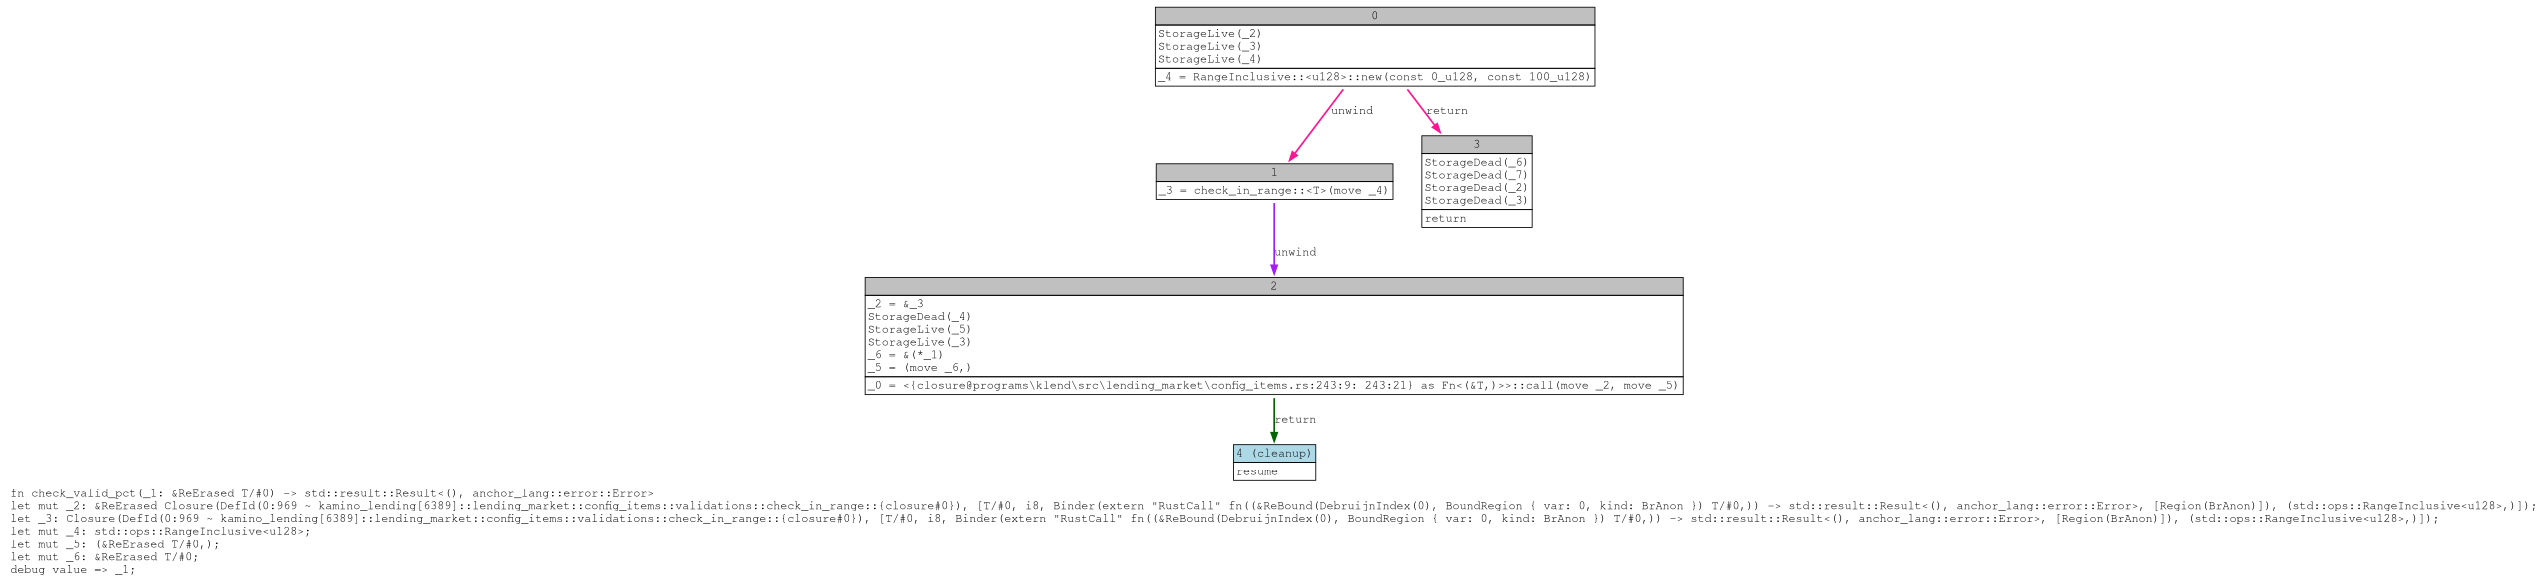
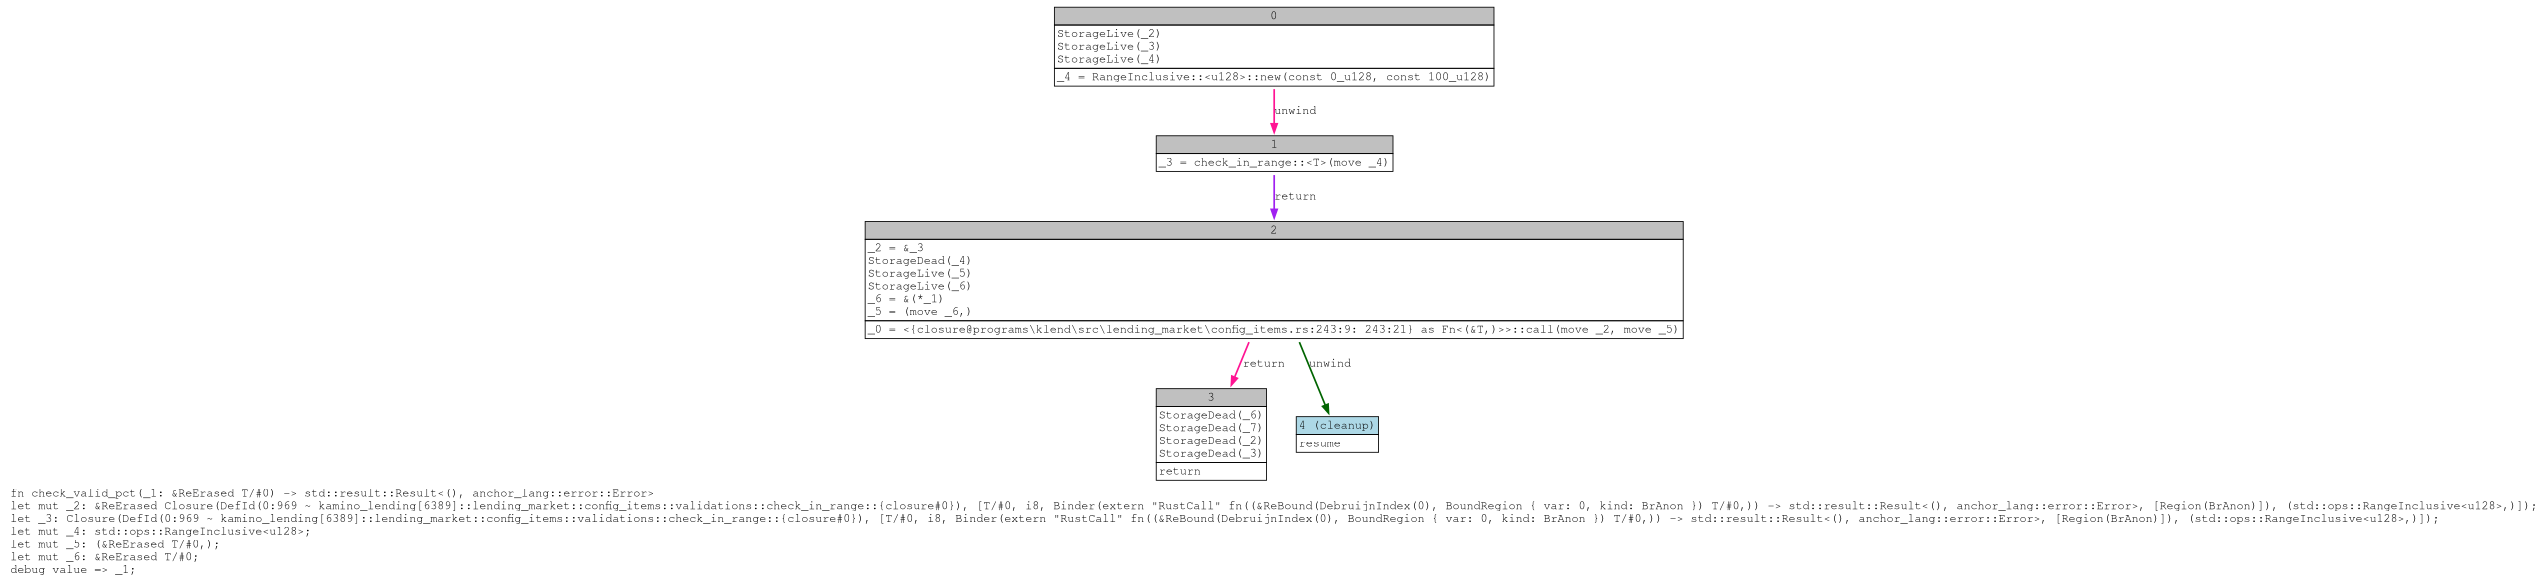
(1421, 107) -> (1242, 360)
(1295, 252) -> (1295, 196)
(920, 342) -> (920, 286)
(1295, 420) -> (1330, 364)
